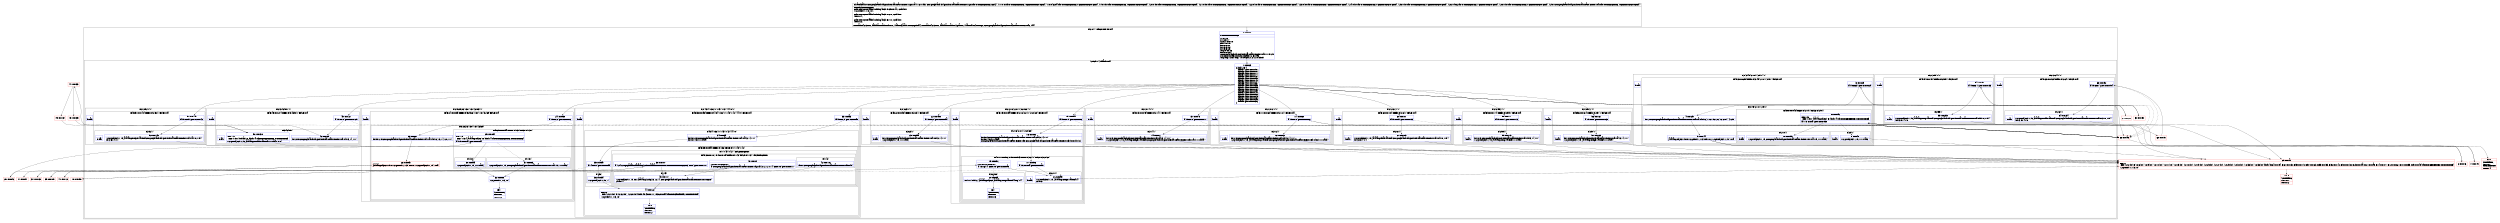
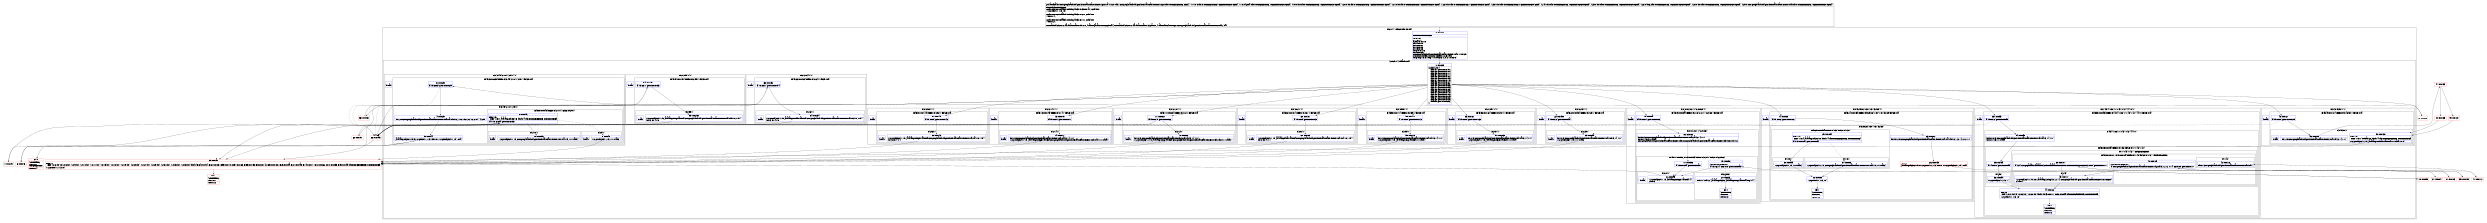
(9, 179) -> none
